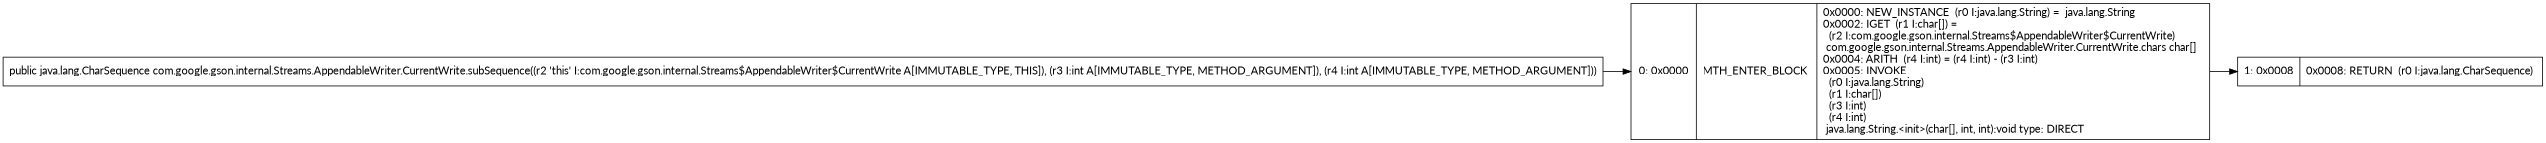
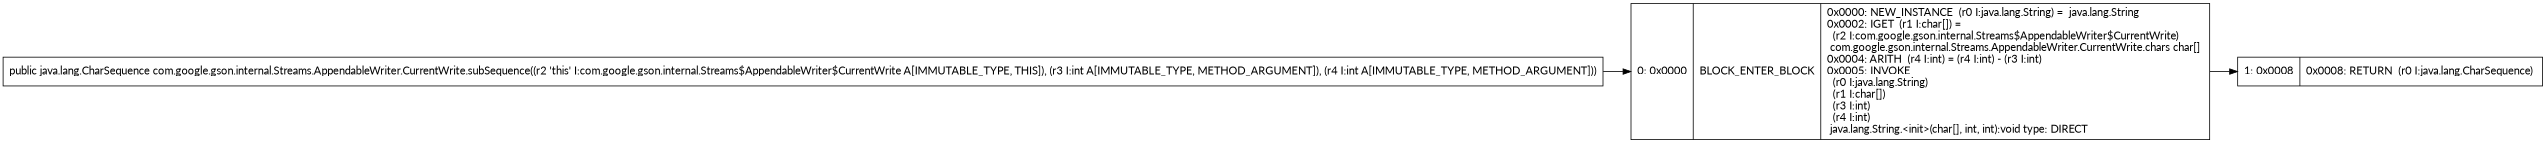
(1755, 71) -> (1757, 71)
